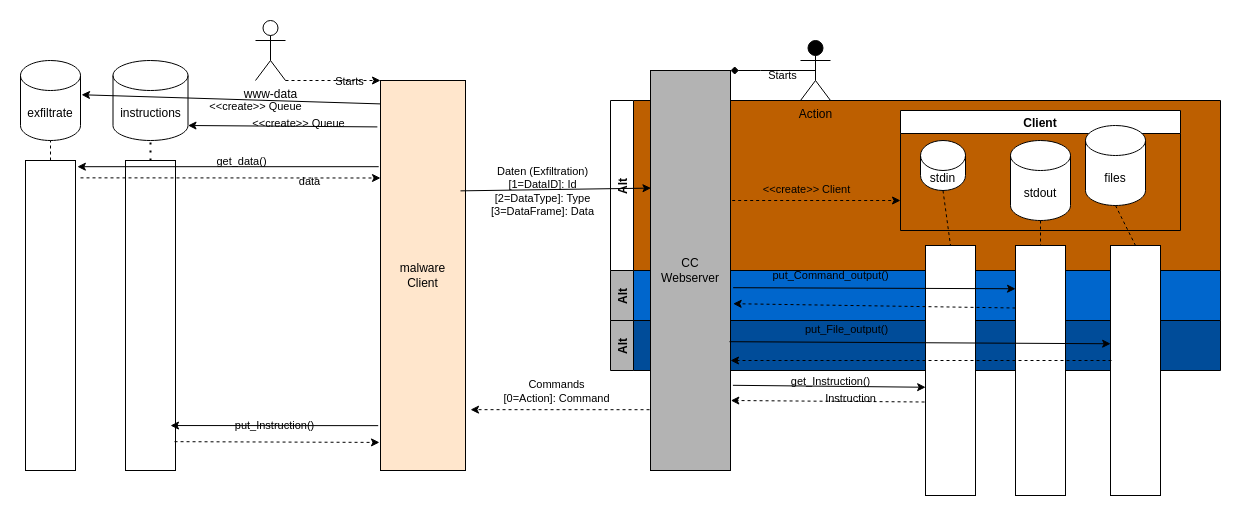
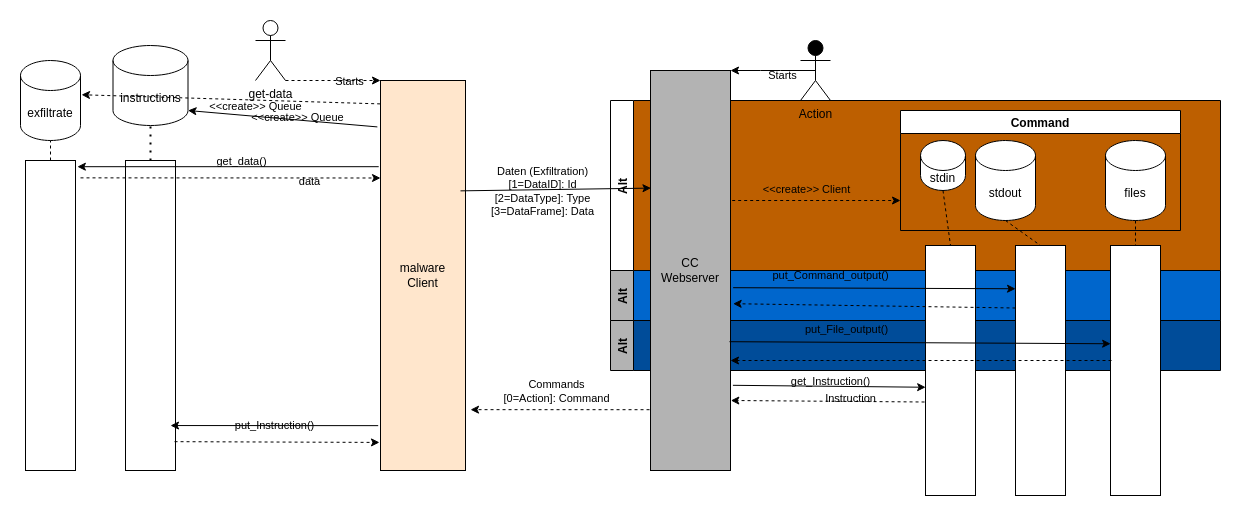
(739, 71) -> (738, 71)
(271, 95) -> (271, 95)
(235, 99) -> (235, 99)
(151, 101) -> (151, 86)
(1040, 123) -> (1040, 123)
(1116, 166) -> (1136, 181)
(1041, 181) -> (1006, 181)
